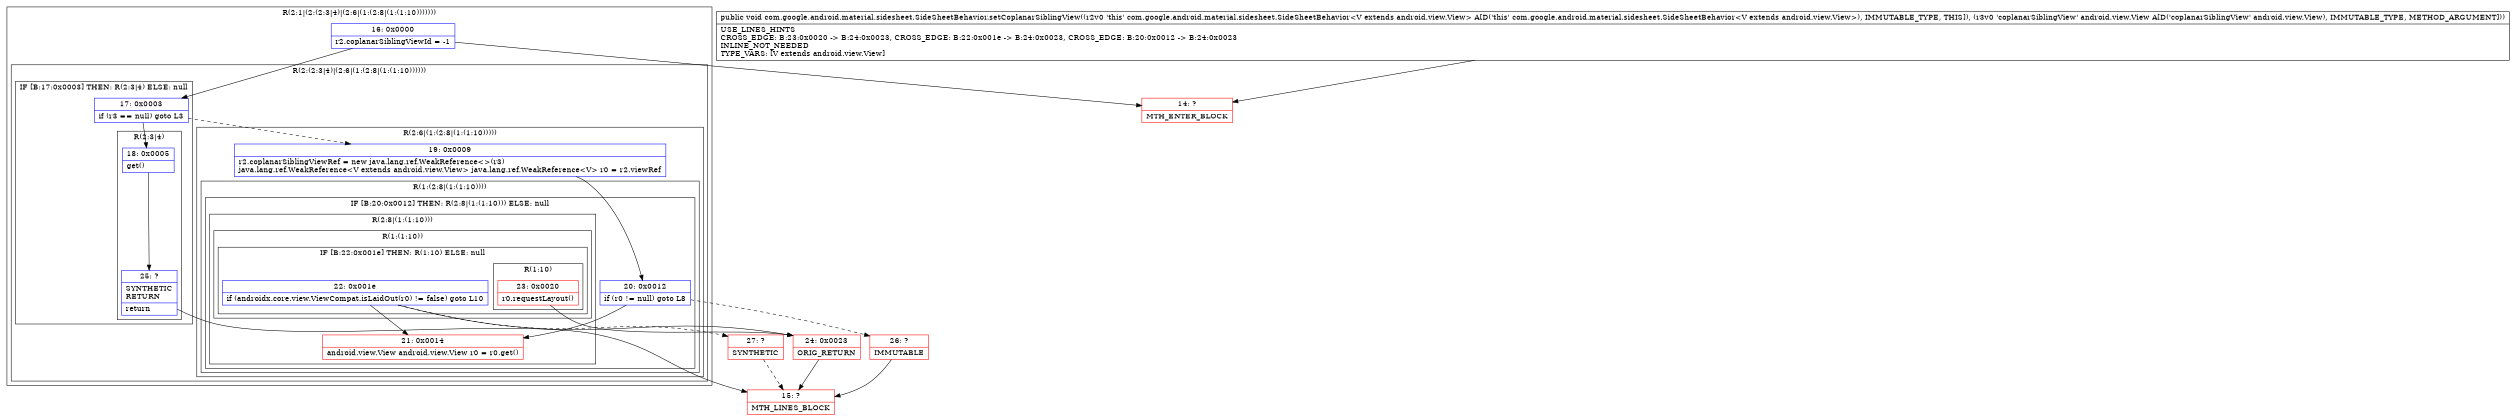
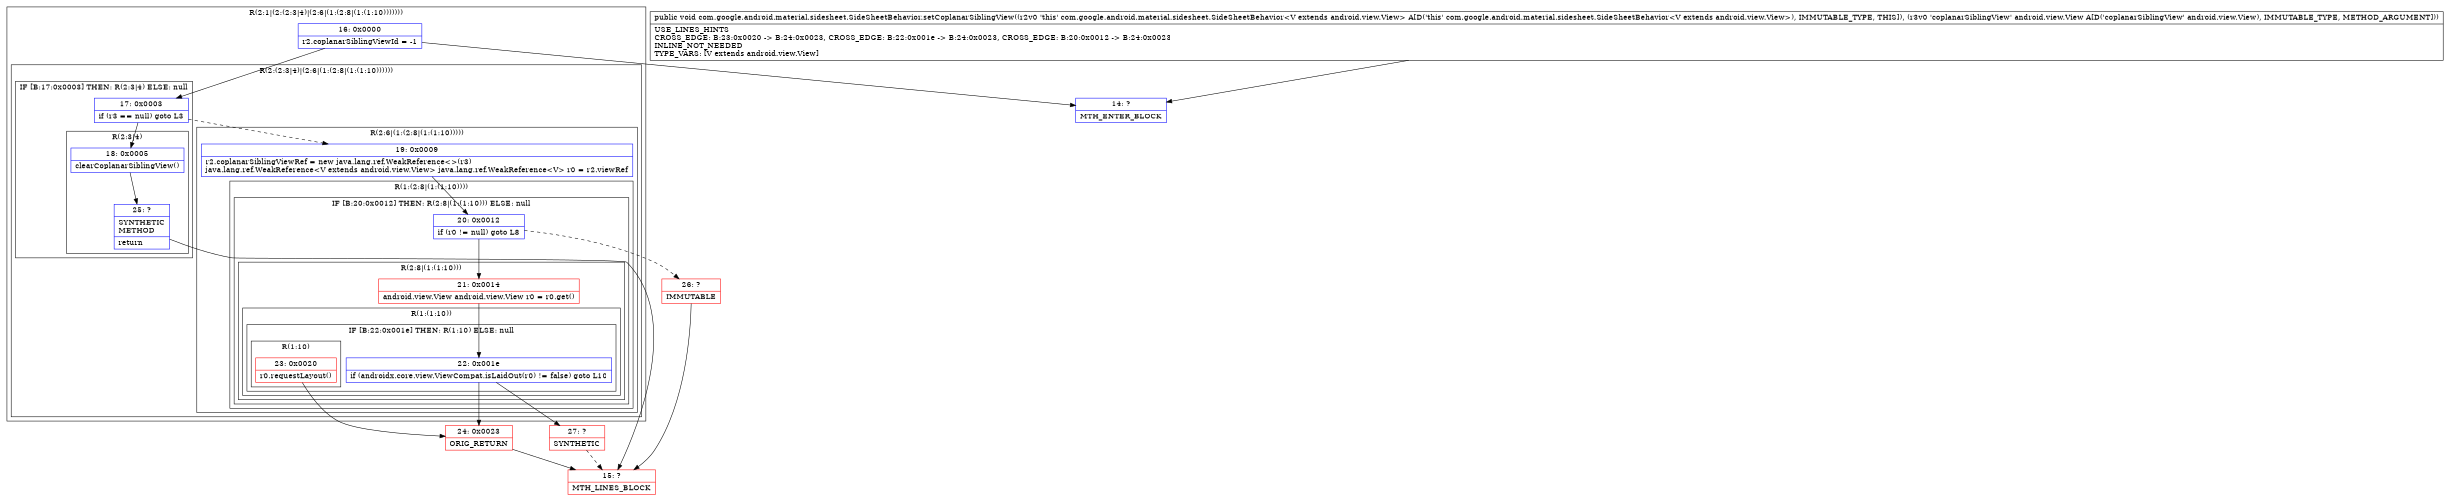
(1187, 110) -> (1121, 110)
(136, 166) -> (127, 166)
(143, 297) -> (137, 230)
(391, 322) -> (479, 328)
(560, 329) -> (526, 402)
